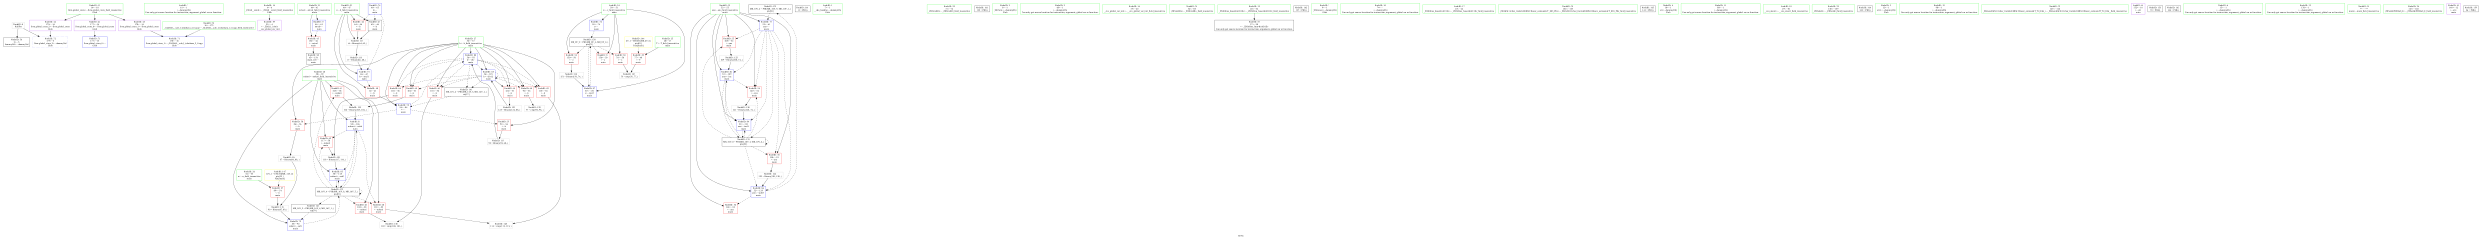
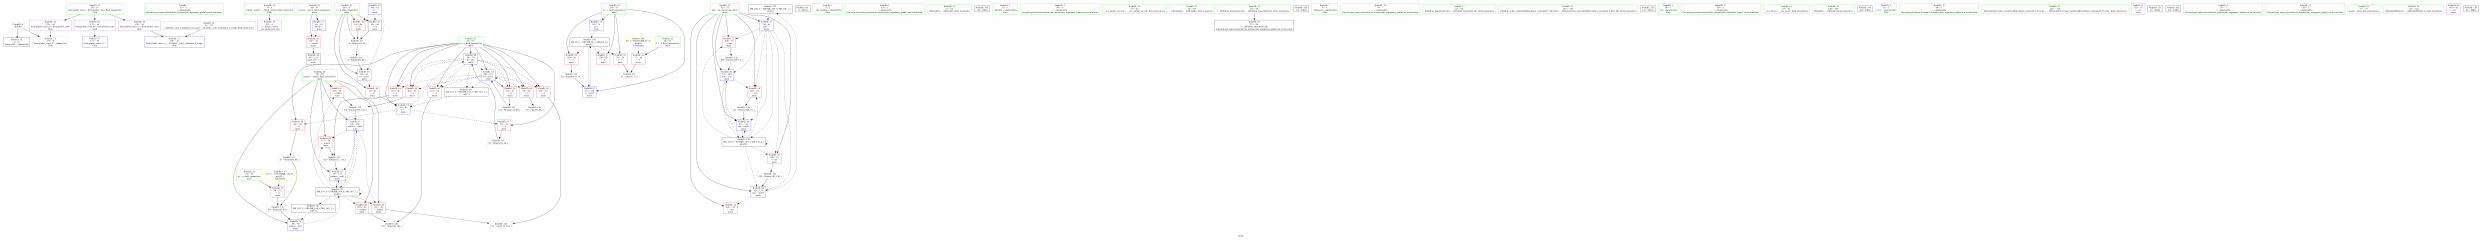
none -> (885, 9)
